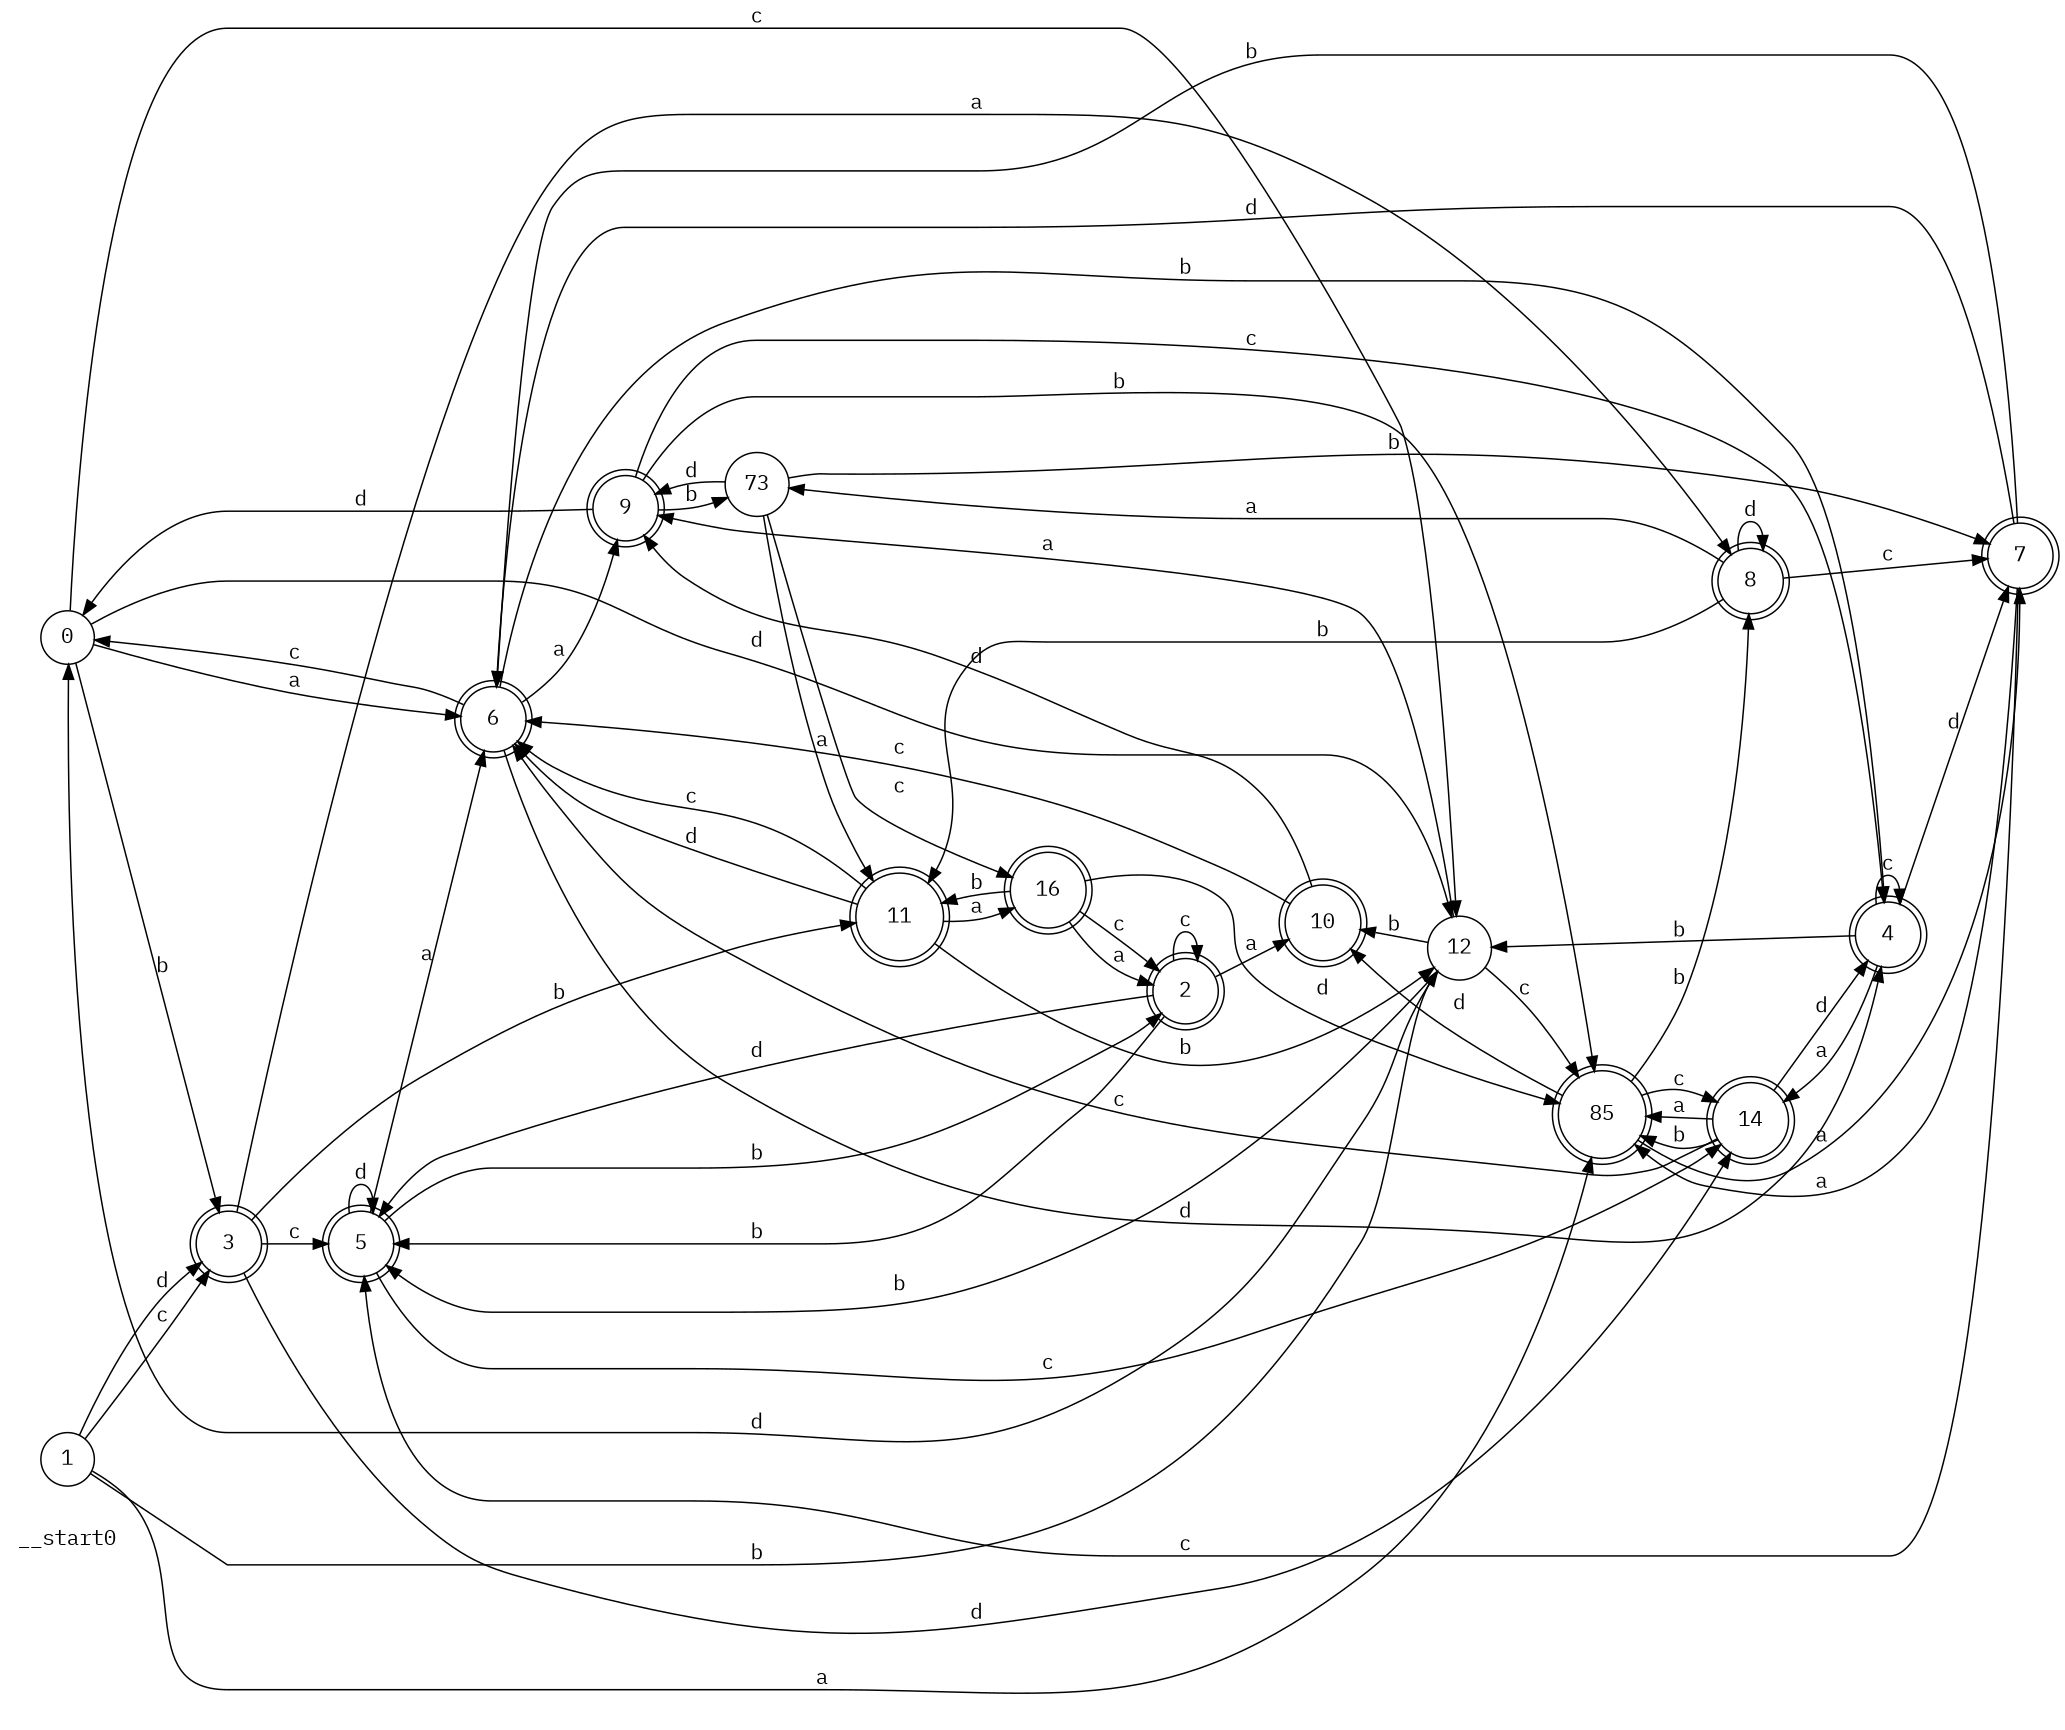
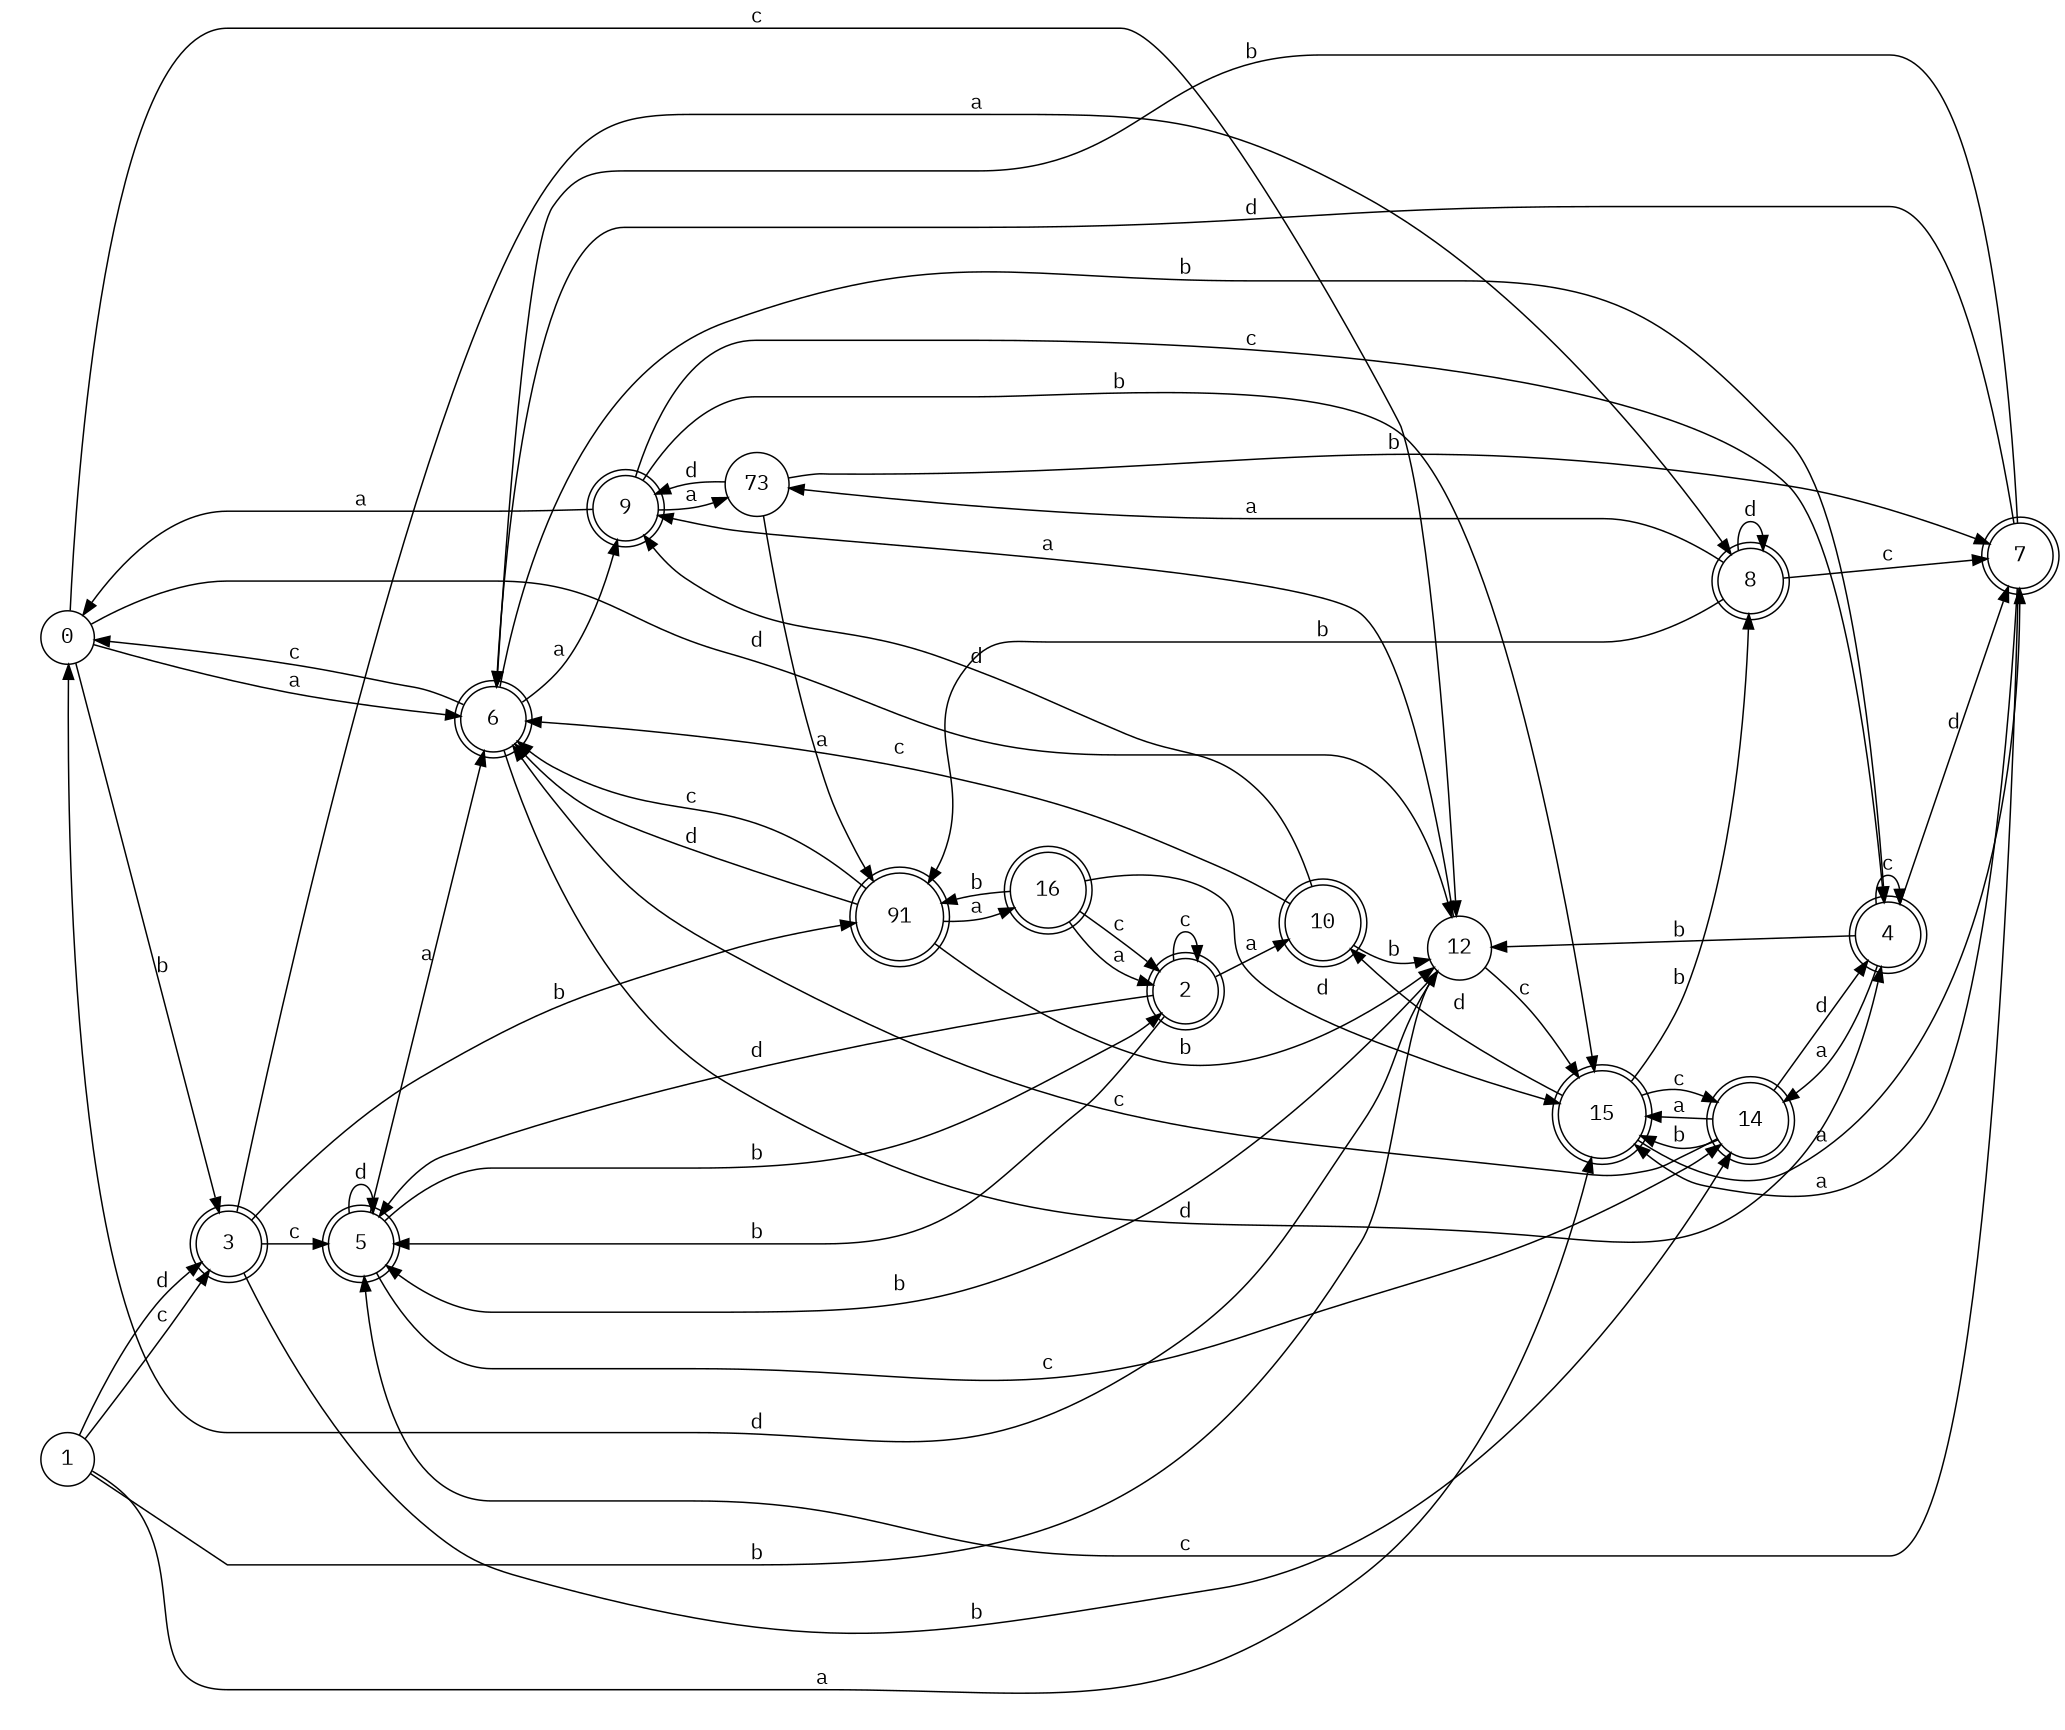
(692, 496) -> (692, 496)
(361, 500) -> (361, 500)
(833, 735) -> none
(900, 917) -> (900, 917)
(1402, 938) -> (1383, 960)
(1602, 1115) -> (1602, 1115)
(68, 1540) -> none
(977, 1613) -> (977, 1613)
